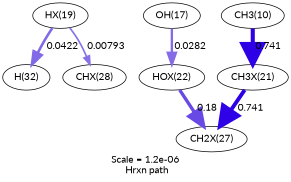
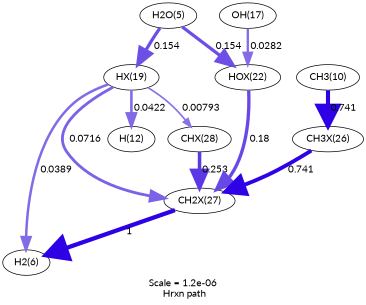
none -> (168, 16)
(26, 77) -> (131, 139)
(253, 77) -> (328, 139)
none -> (69, 155)
none -> (200, 161)
none -> (26, 263)
